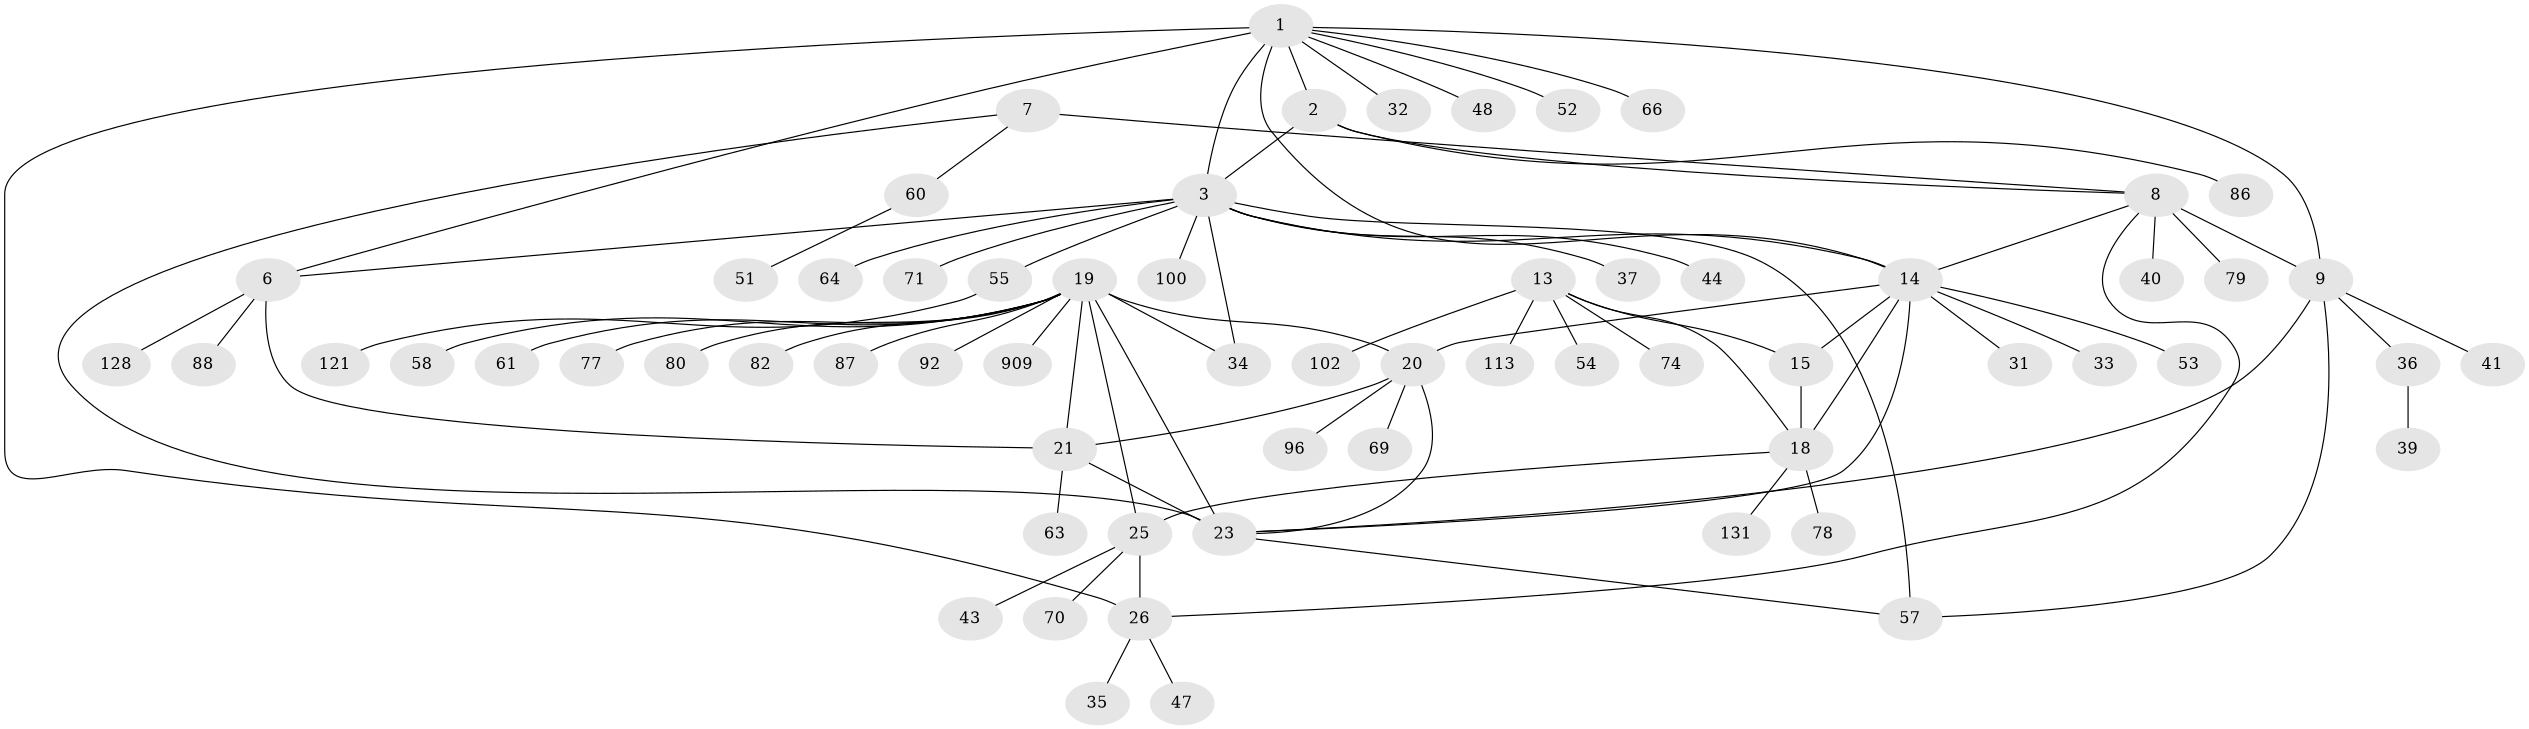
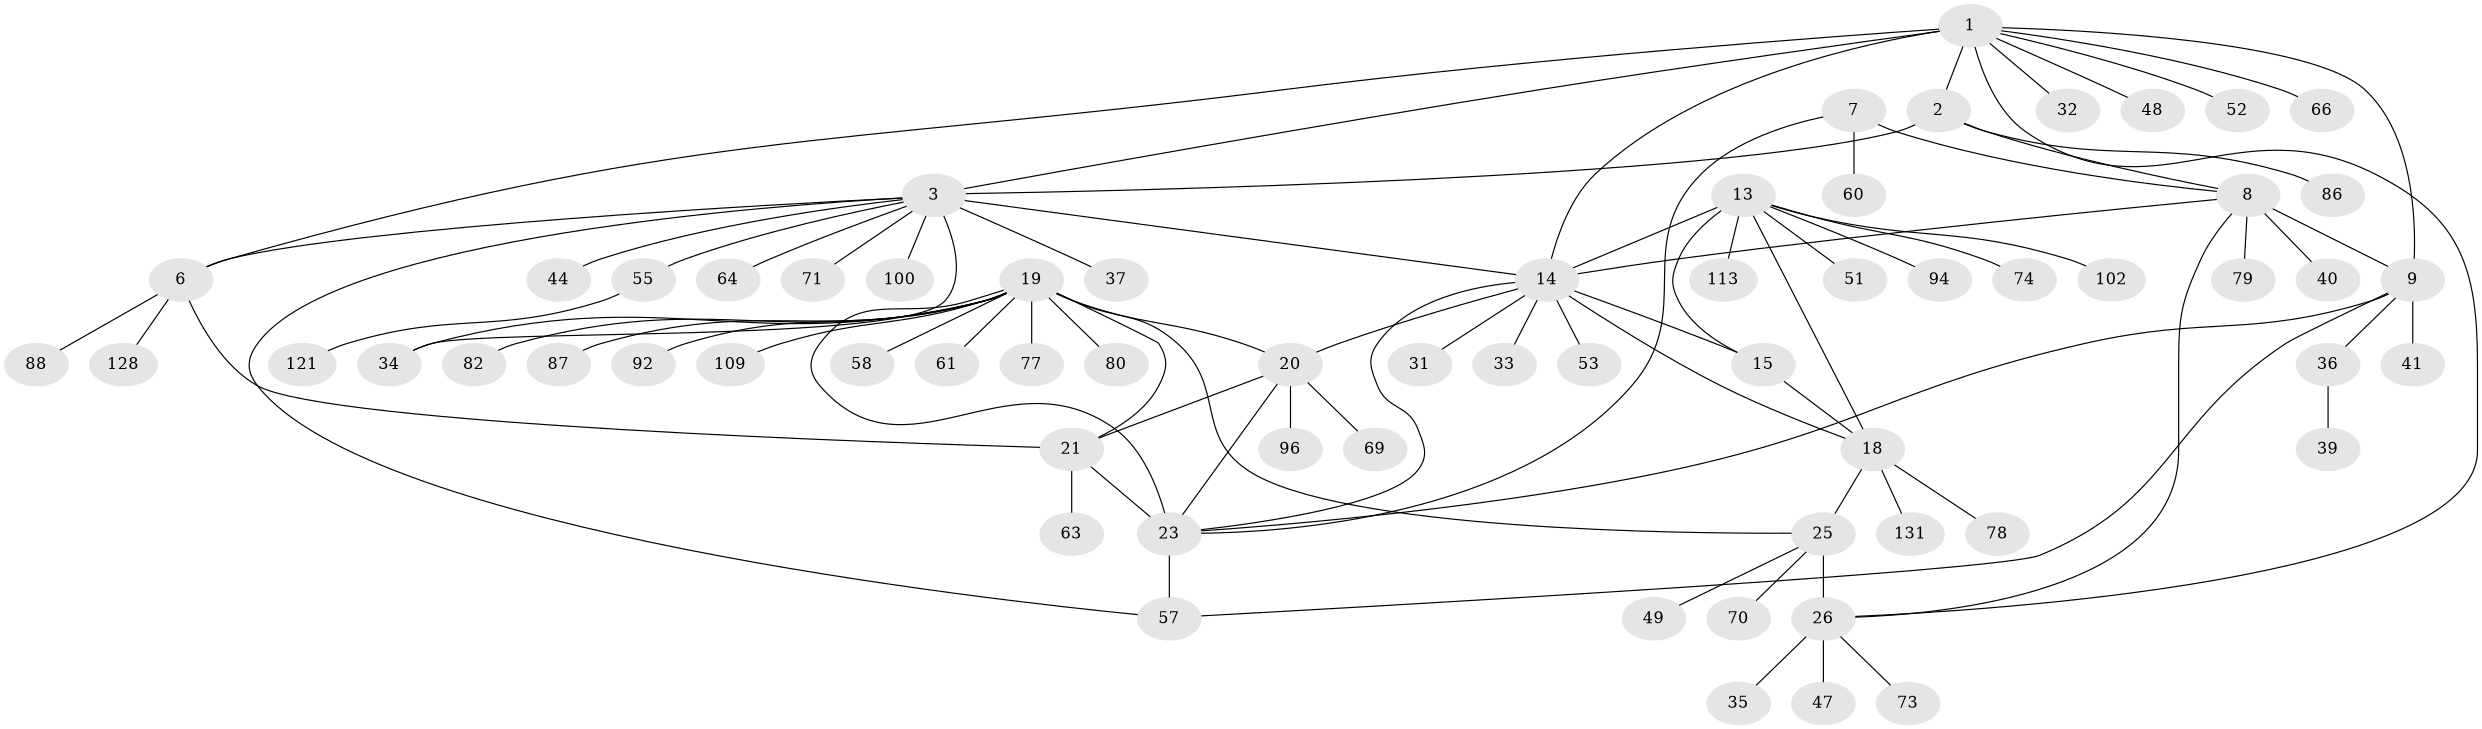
(831, 238) -> (1797, 236)
none -> (1645, 238)
(1018, 365) -> (731, 365)
(1587, 365) -> (1940, 280)
(971, 619) -> (1654, 619)
none -> (1908, 703)
